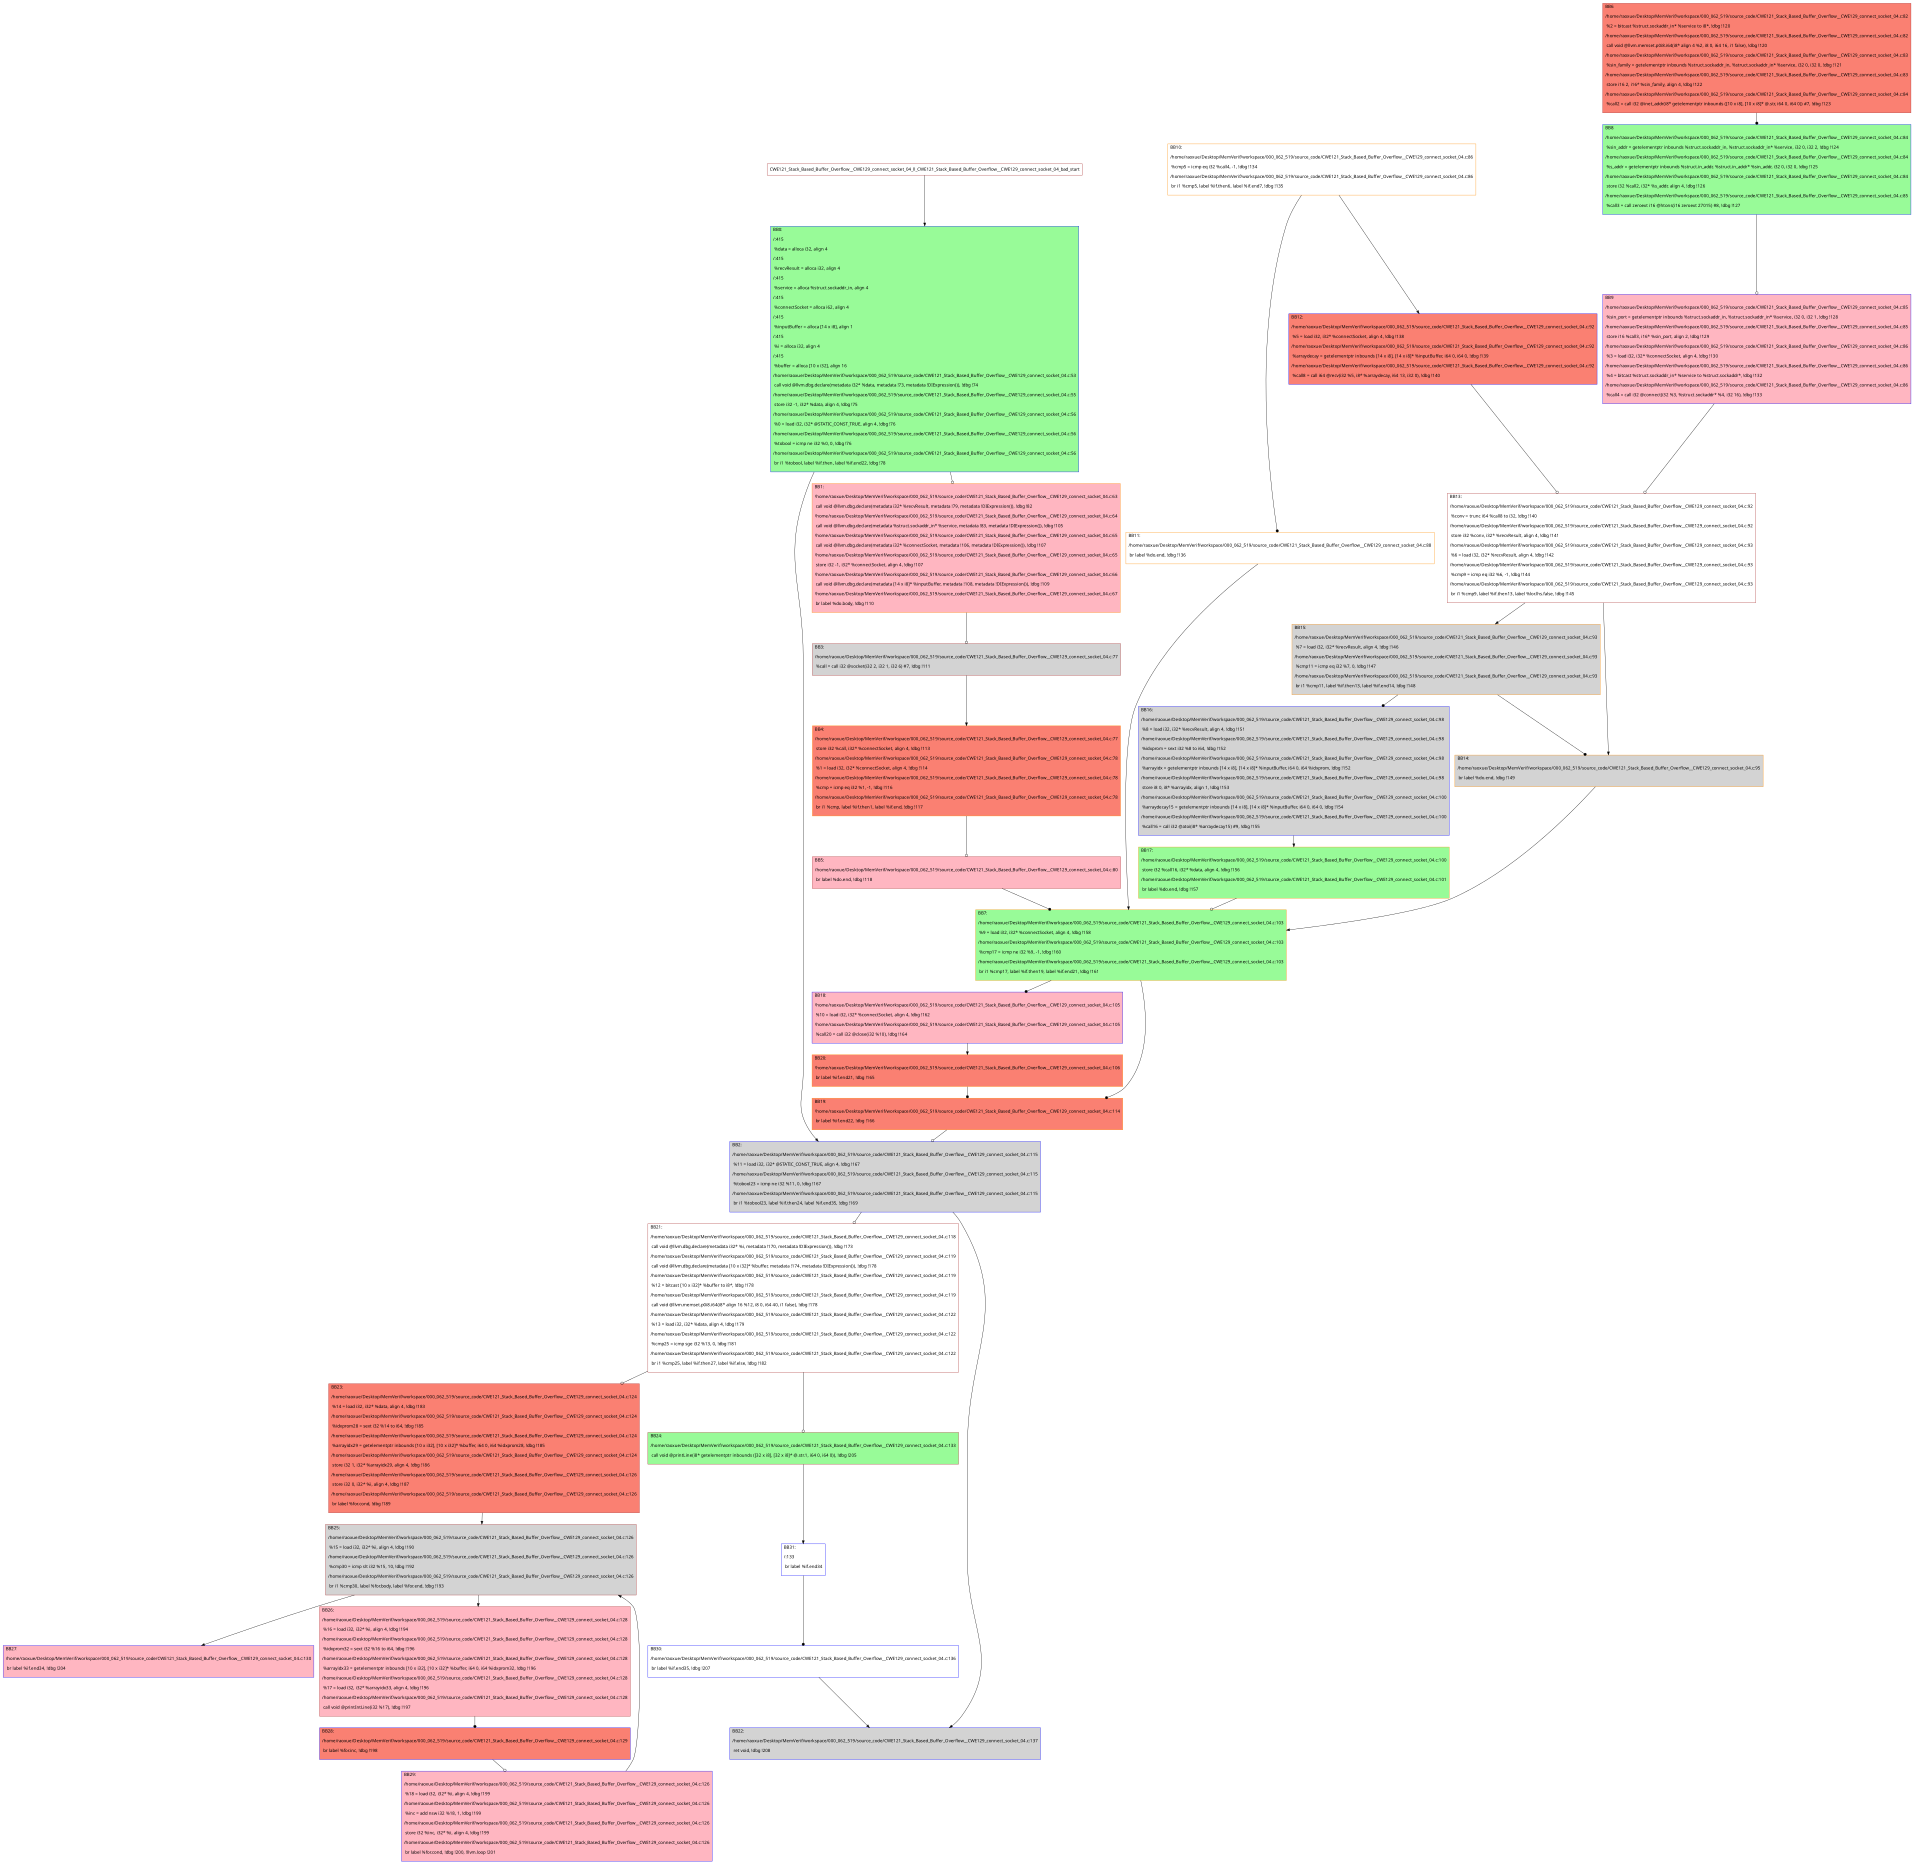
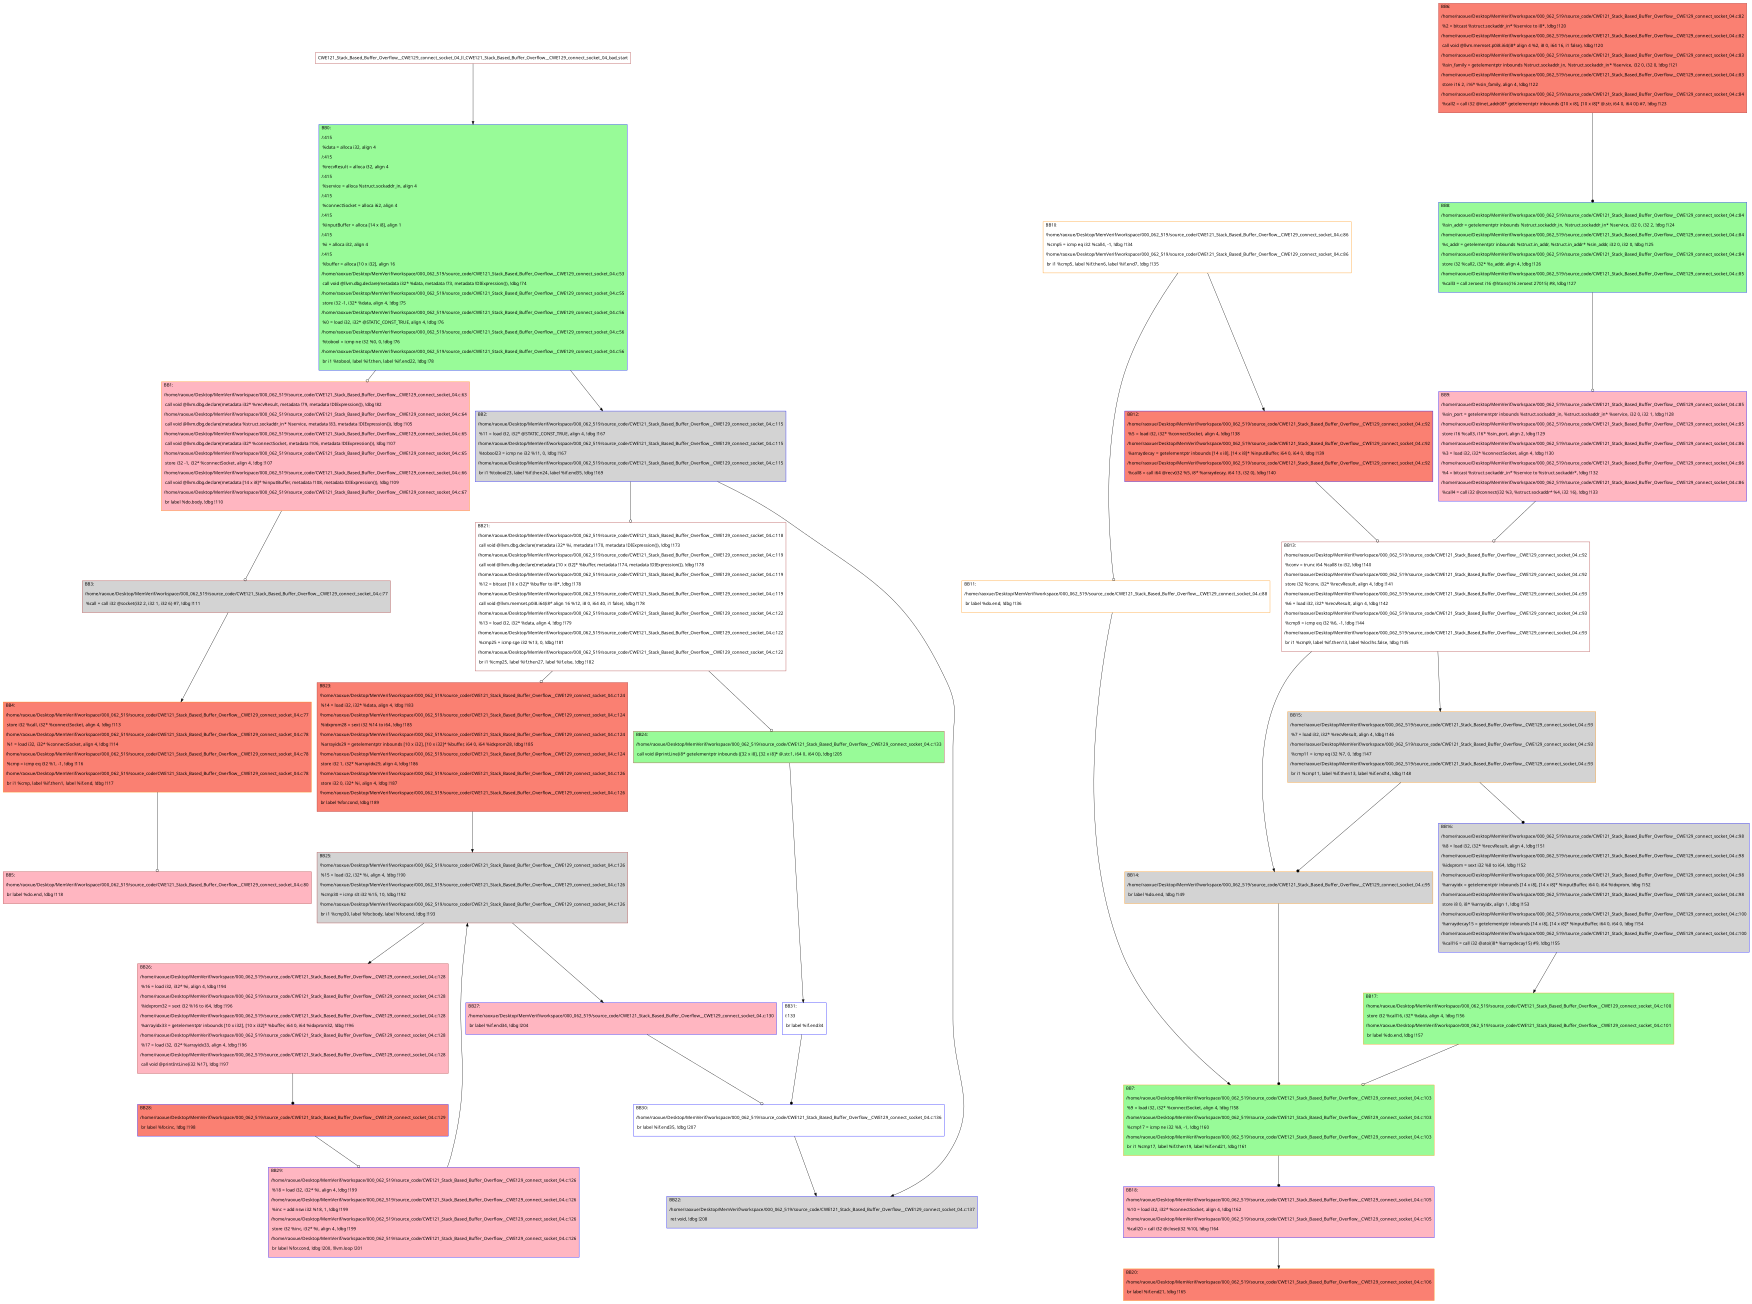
(1266, 360) -> (1114, 418)
(1460, 895) -> (1279, 993)
(1025, 899) -> none
none -> (704, 1069)
(967, 1114) -> none
